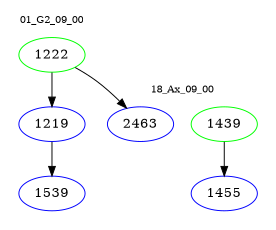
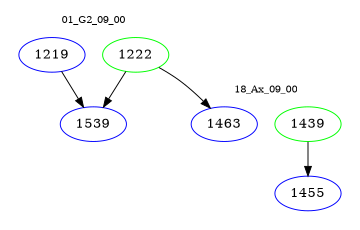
(52, 85) -> (117, 85)
(141, 124) -> (224, 124)
